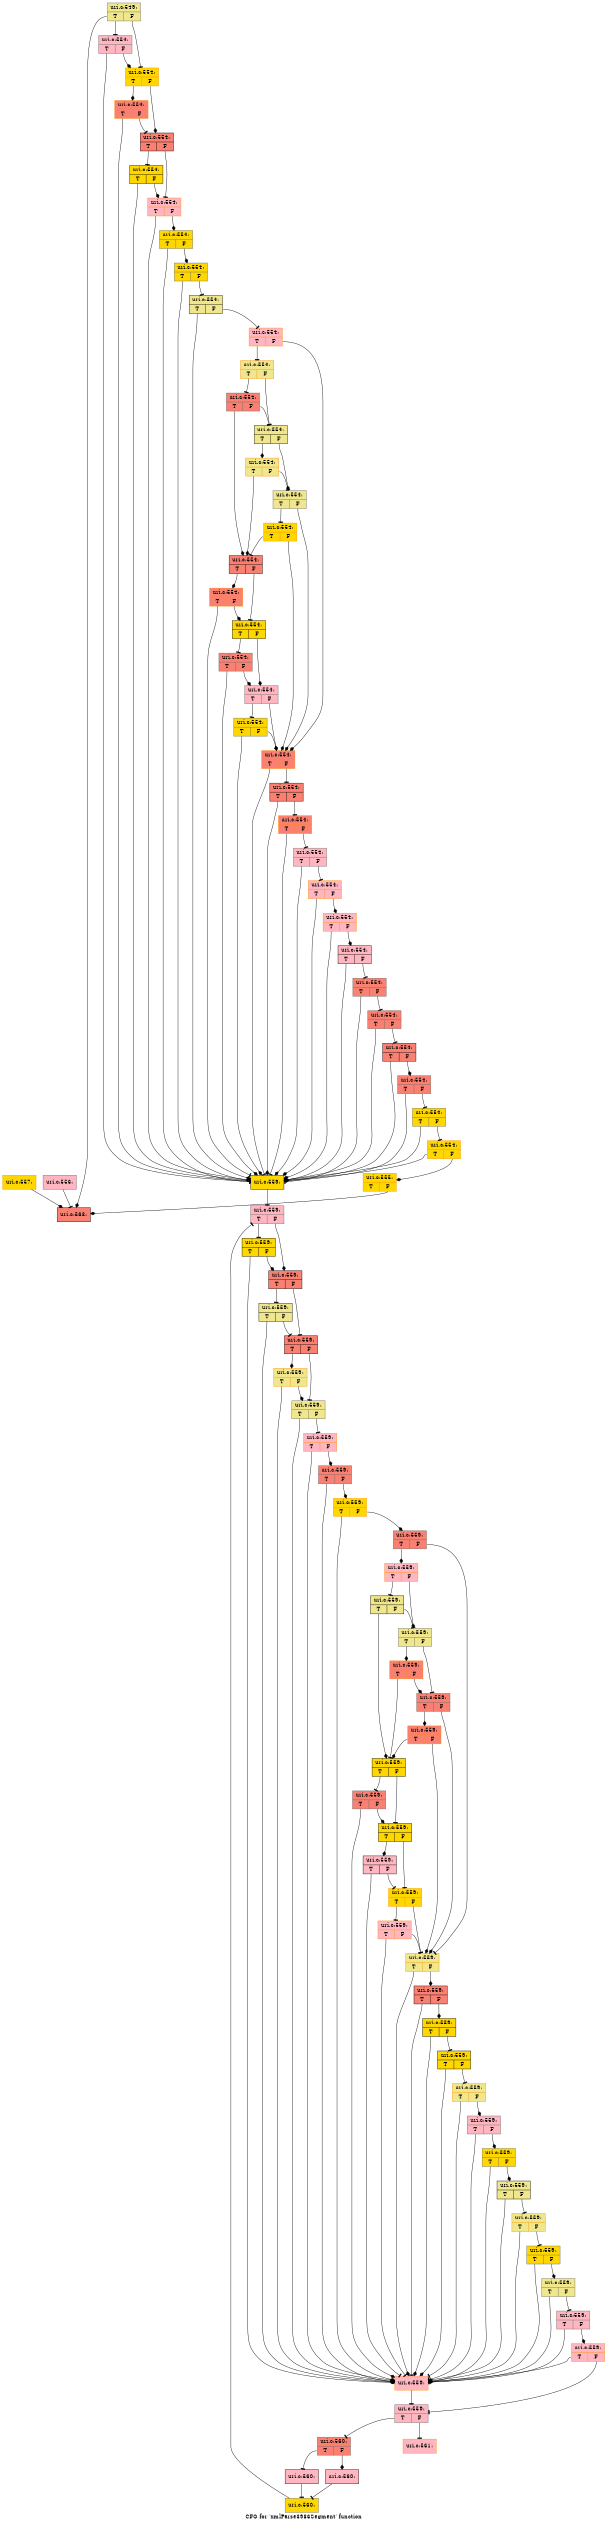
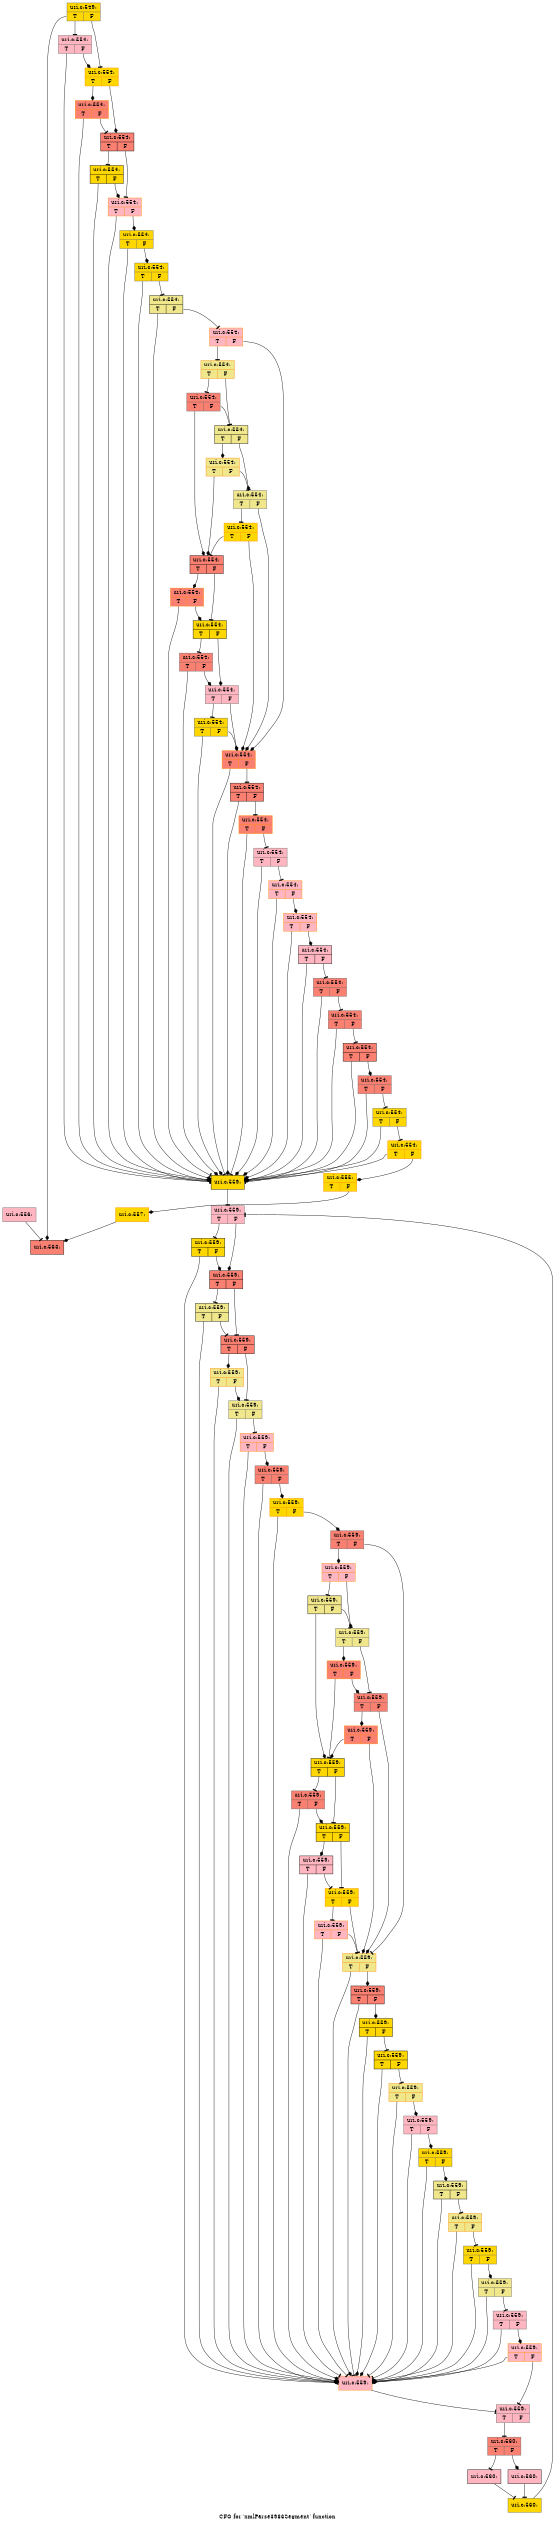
(124, 12) -> (84, 12)
(242, 1205) -> (252, 1205)
(420, 2446) -> none
